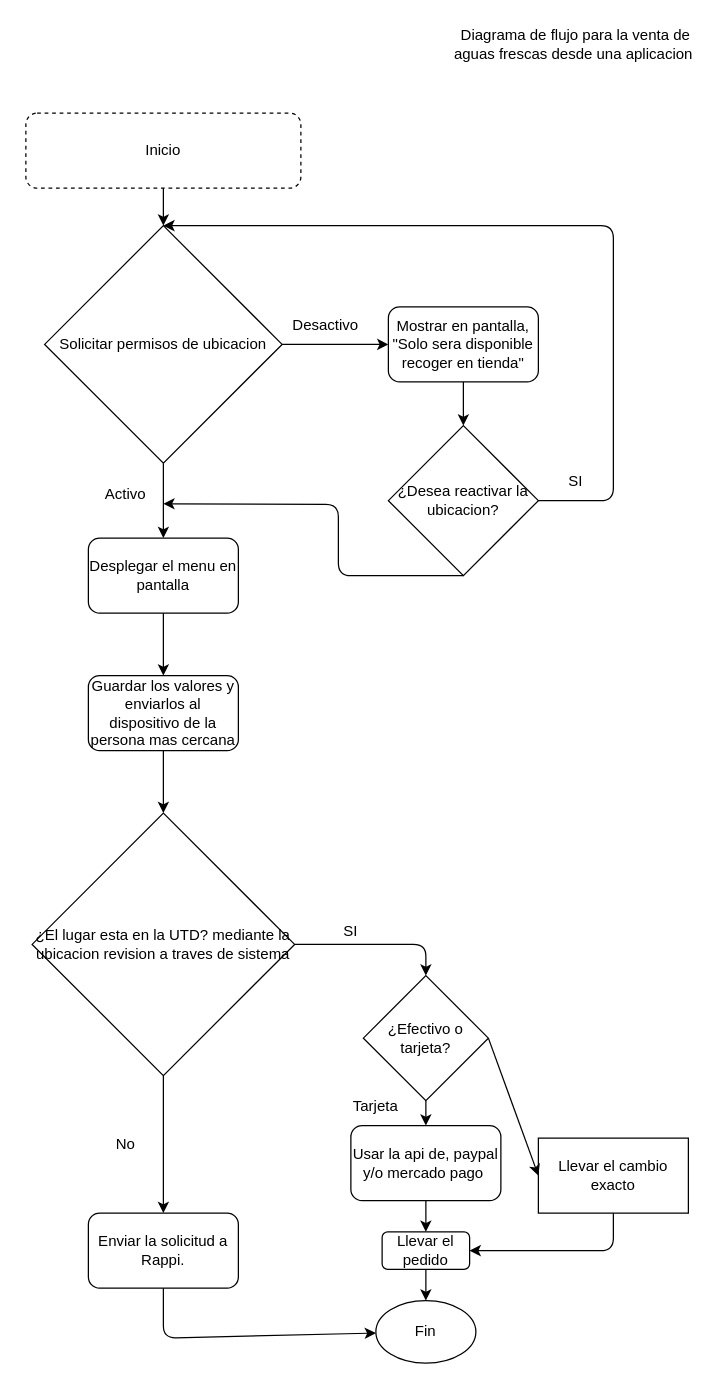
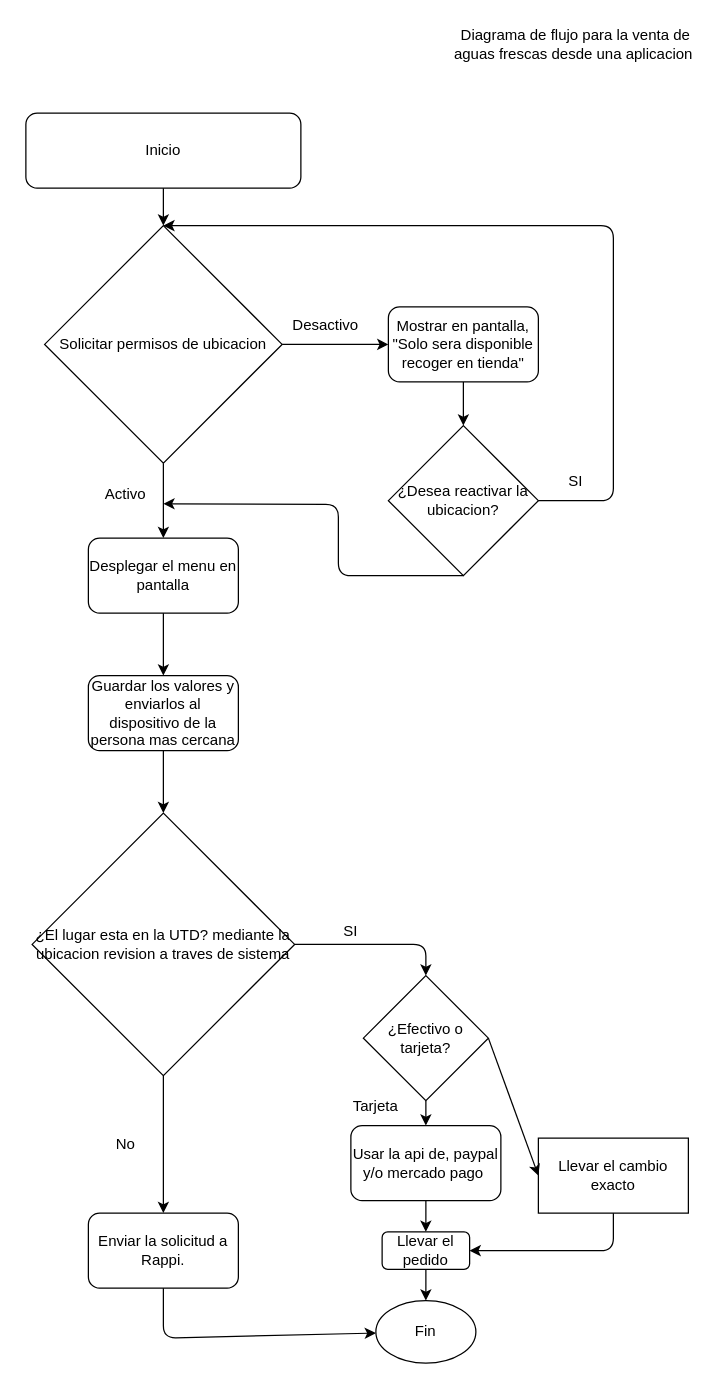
(163, 151) -> (163, 151)
